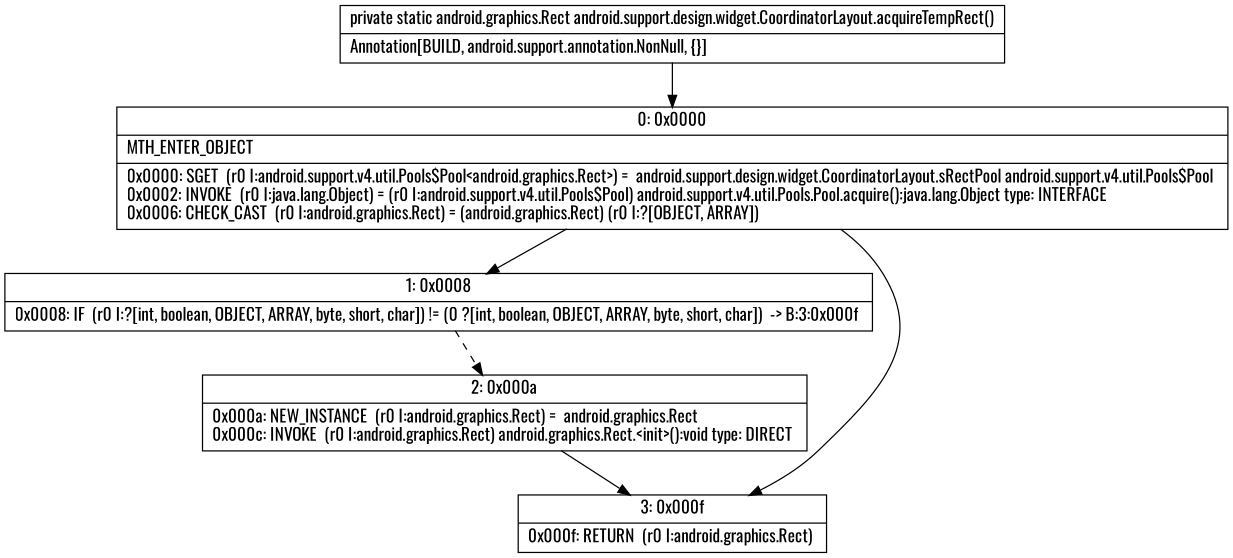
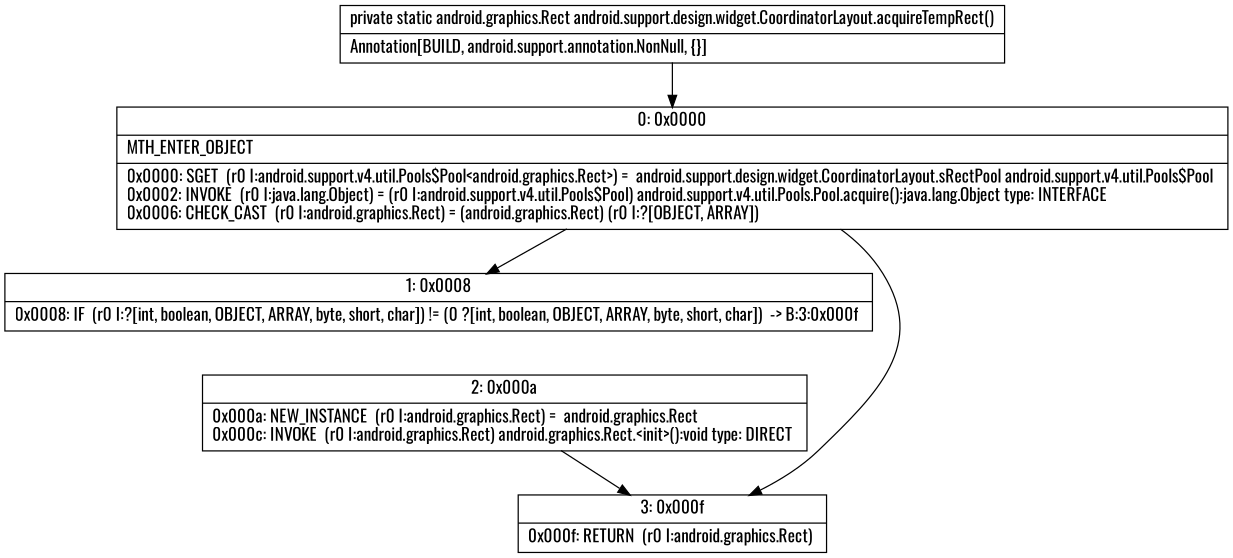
(466, 348) -> none
